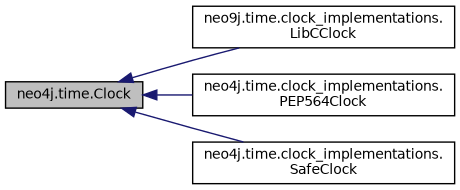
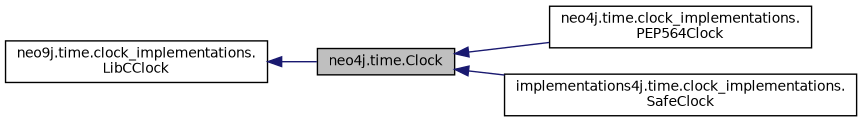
(186, 62) -> (299, 62)
(324, 163) -> (681, 95)
